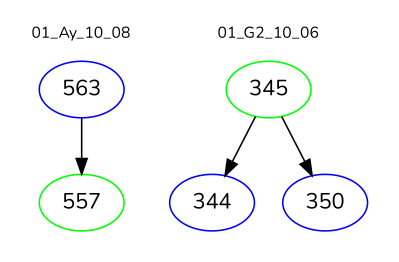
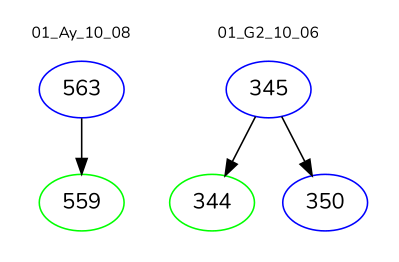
(269, 90) -> (269, 90)
(82, 203) -> (82, 203)
(212, 203) -> (212, 203)
